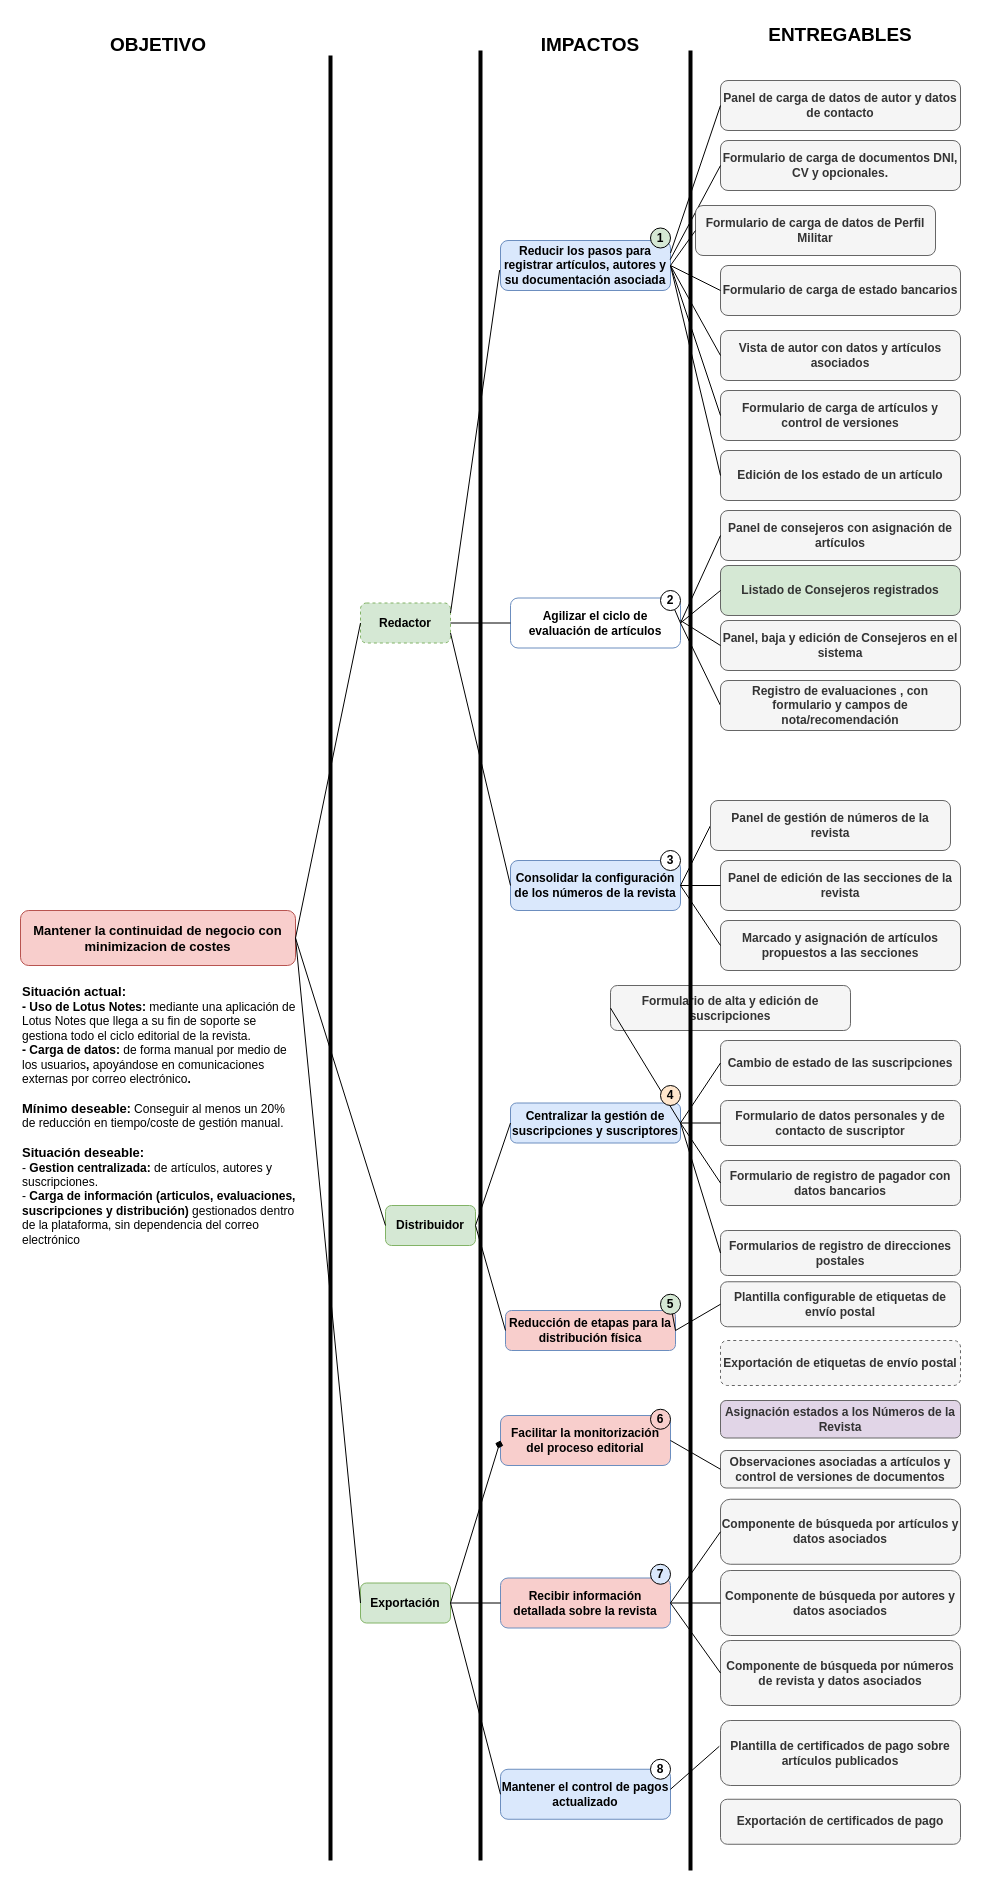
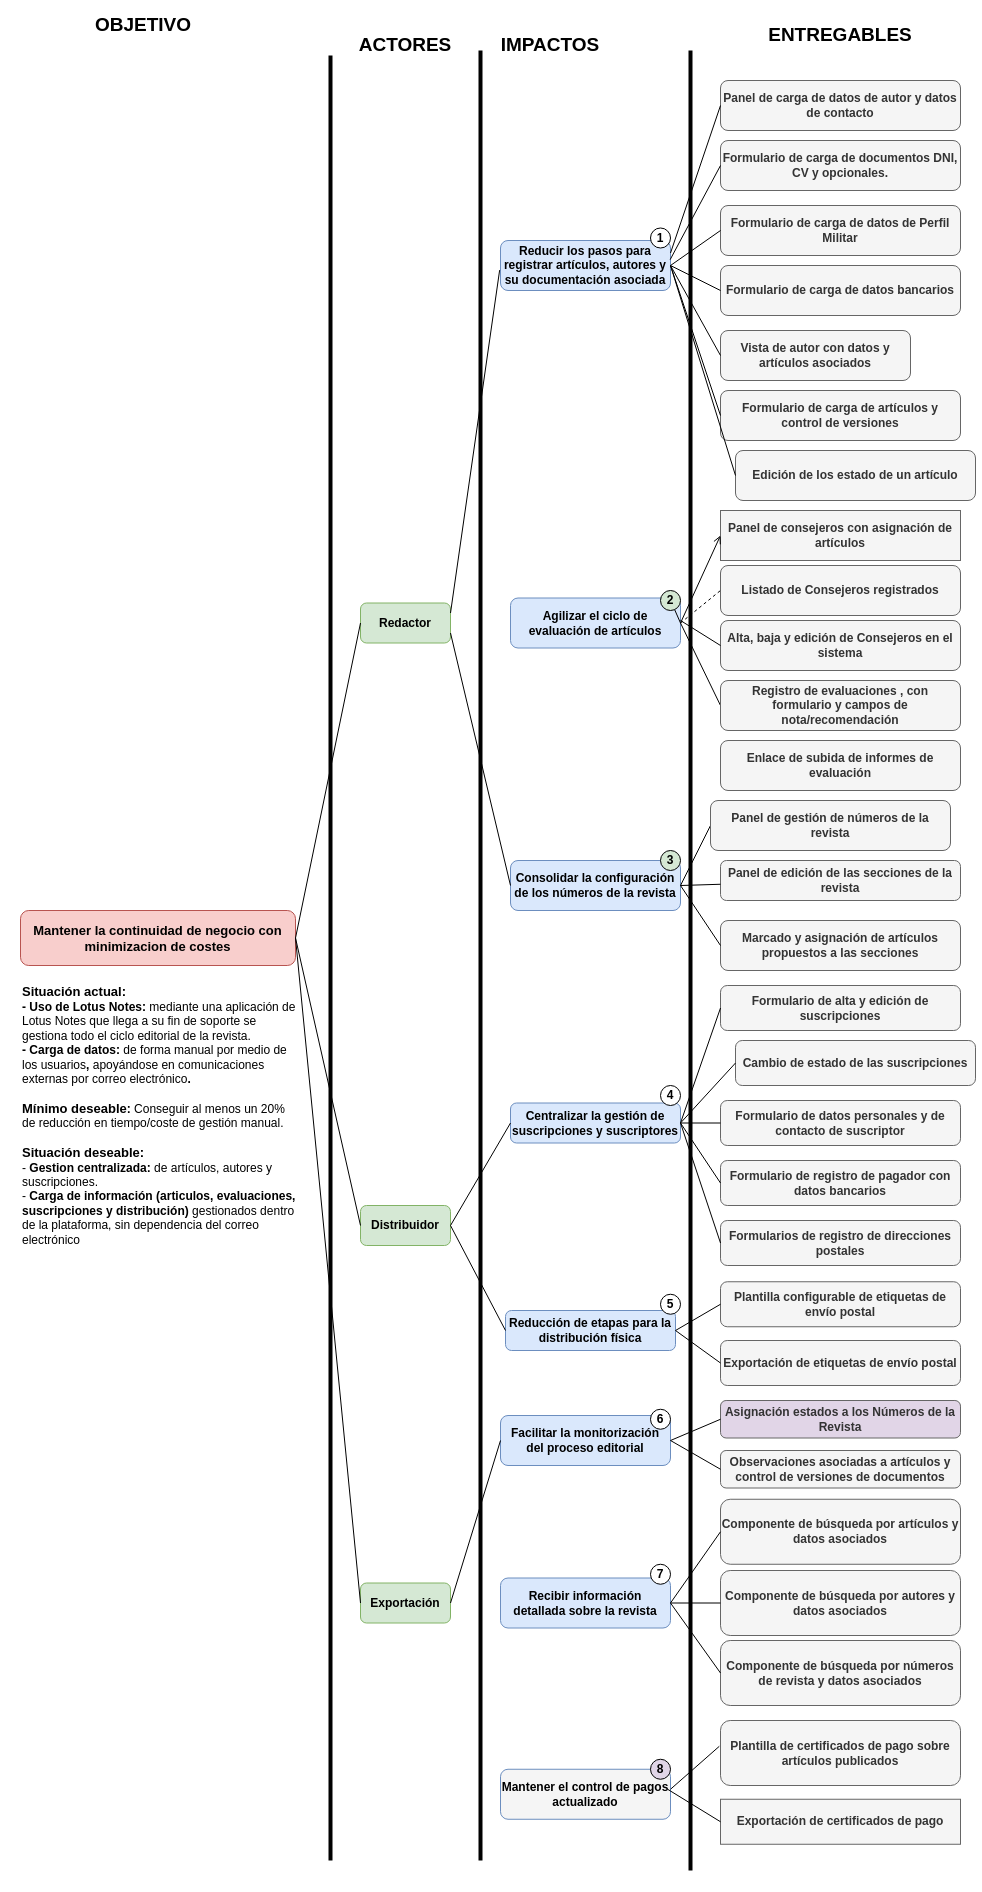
(158, 46) -> (143, 26)
none -> (406, 46)
(591, 46) -> (551, 46)
(816, 231) -> (841, 231)
(661, 238) -> (661, 238)
(841, 291) -> (841, 291)
(841, 356) -> (816, 356)
(841, 476) -> (856, 476)
(841, 536) -> (841, 536)
(719, 538) -> (718, 540)
(841, 591) -> (841, 591)
(671, 601) -> (671, 601)
(701, 606) -> (701, 606)
(406, 623) -> (406, 623)
(482, 623) -> none
(596, 623) -> (596, 623)
(841, 646) -> (841, 646)
none -> (841, 766)
(671, 861) -> (671, 861)
(841, 886) -> (841, 881)
(731, 1008) -> (841, 1008)
(841, 1063) -> (856, 1063)
(671, 1096) -> (671, 1096)
(431, 1226) -> (406, 1226)
(841, 1253) -> (841, 1243)
(671, 1304) -> (671, 1304)
(674, 1321) -> (698, 1347)
(591, 1331) -> (591, 1331)
(841, 1363) -> (841, 1363)
(661, 1419) -> (661, 1419)
none -> (696, 1429)
(586, 1441) -> (586, 1441)
(498, 1449) -> (499, 1445)
(661, 1574) -> (661, 1574)
(476, 1603) -> none
(586, 1603) -> (586, 1603)
(464, 1656) -> none
(661, 1769) -> (661, 1769)
(586, 1794) -> (586, 1794)
none -> (694, 1806)
(841, 1822) -> (841, 1822)
